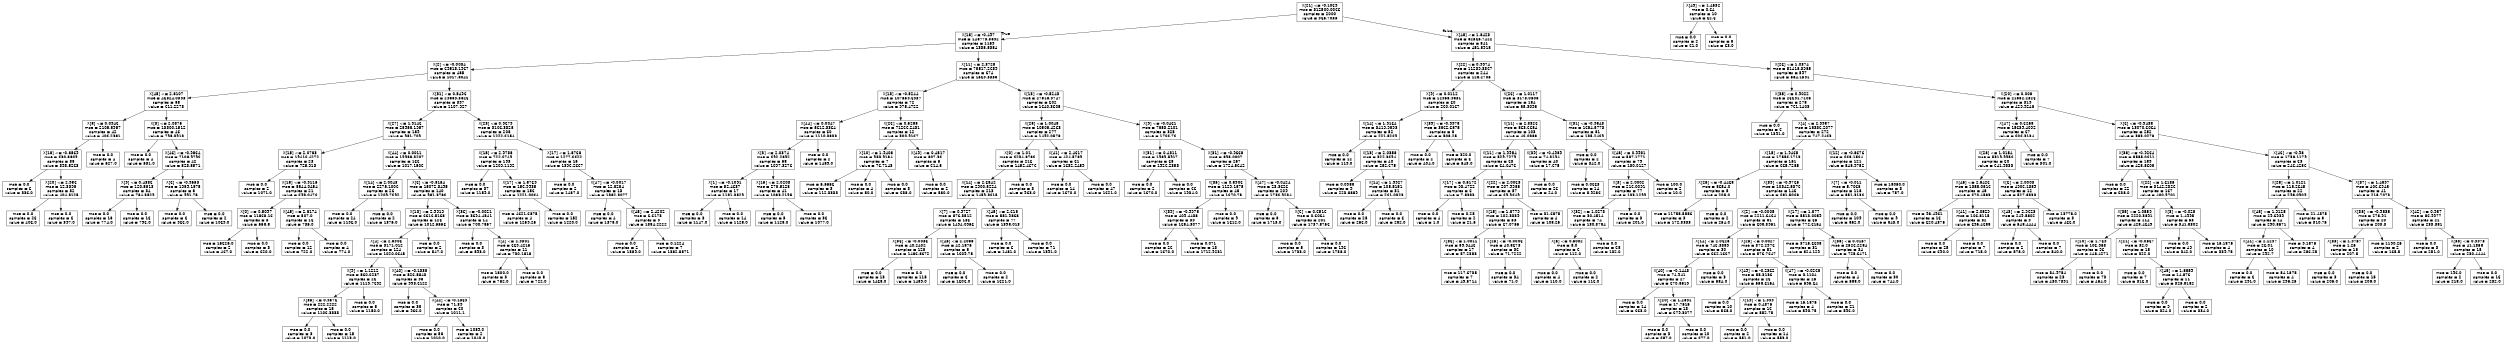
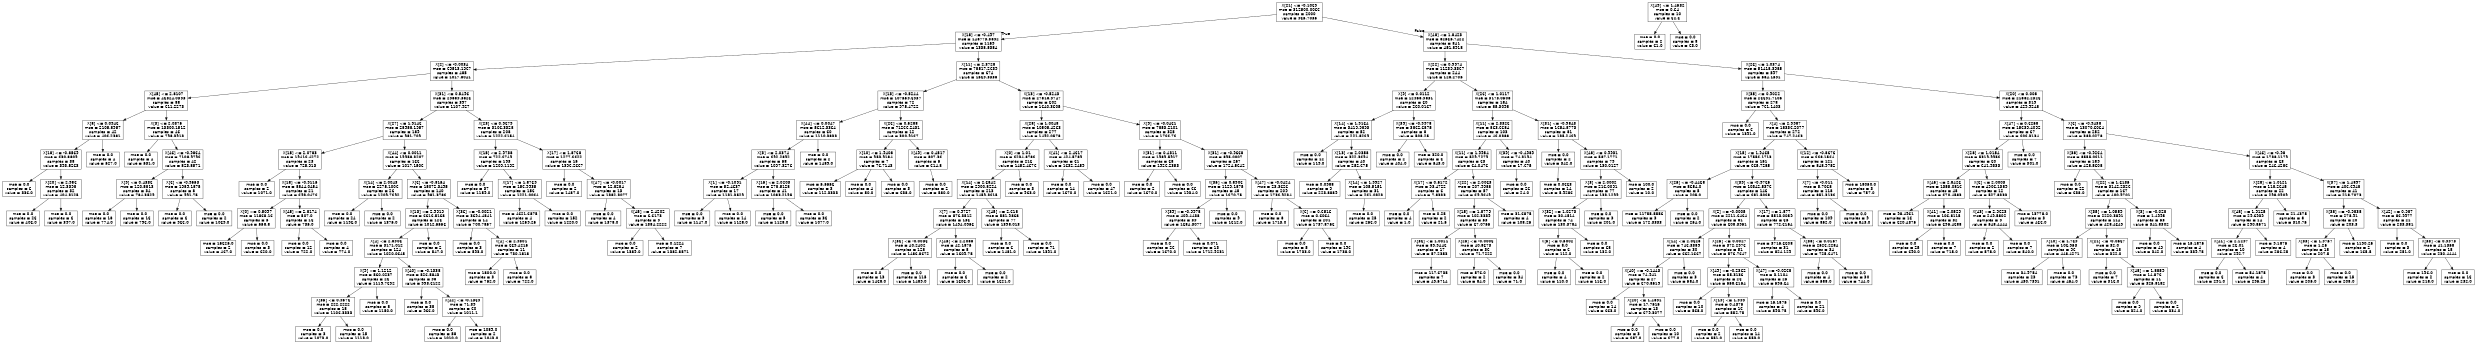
(1392, 218) -> none
none -> (1473, 277)
